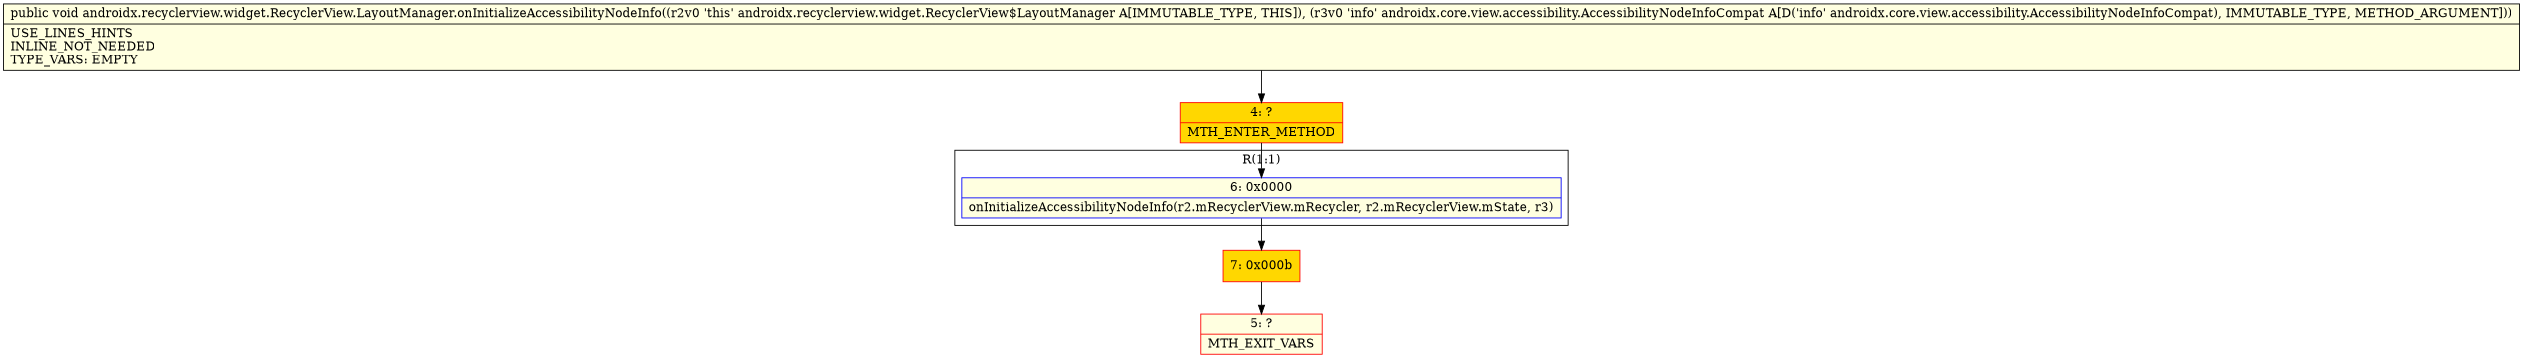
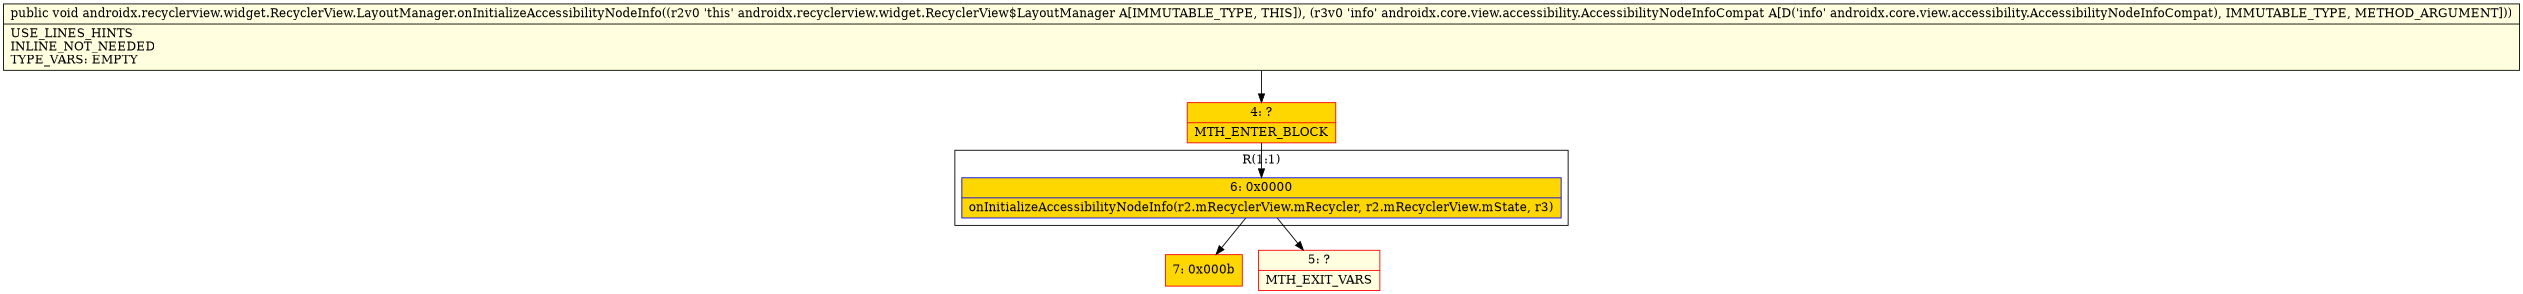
(1261, 132) -> (1261, 132)
(1261, 198) -> (1261, 198)
(1261, 294) -> (1288, 231)
